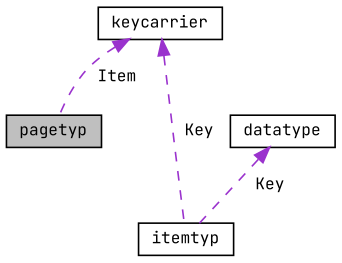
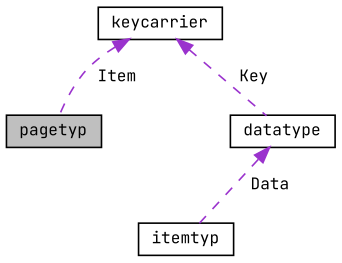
(174, 140) -> (228, 83)
(266, 185) -> (266, 185)
